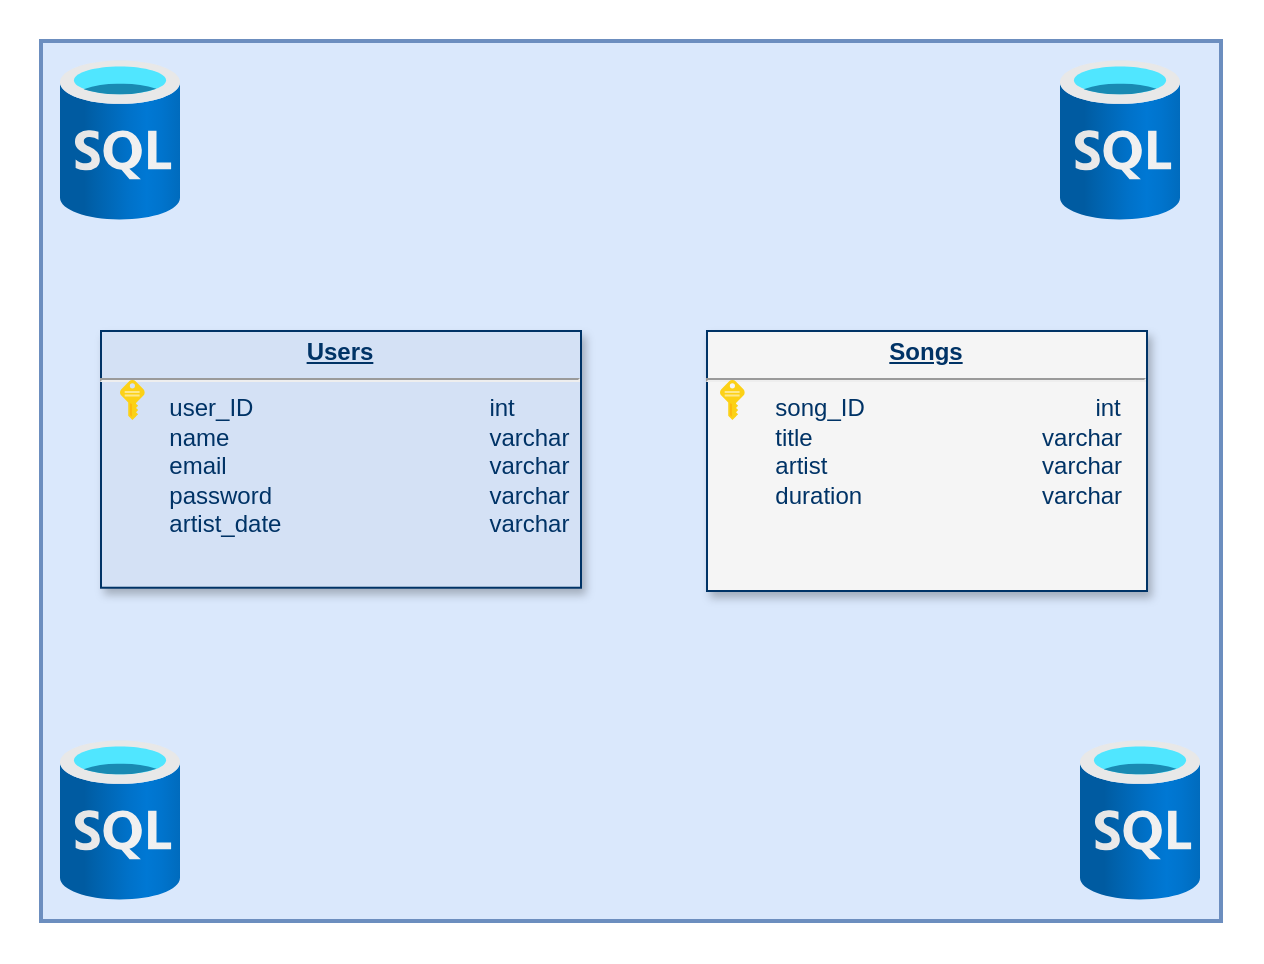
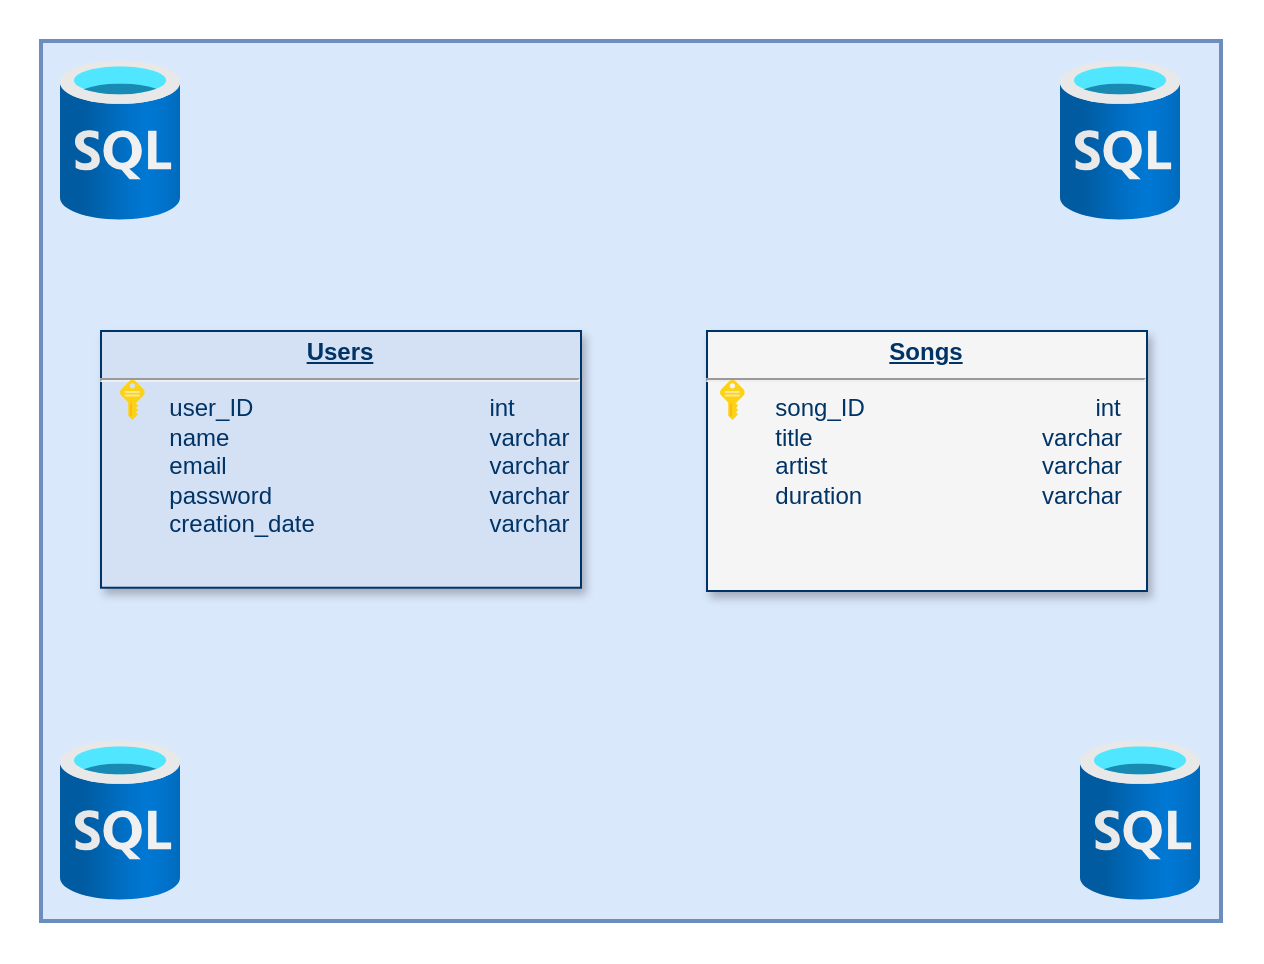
(246, 417) -> (259, 417)
